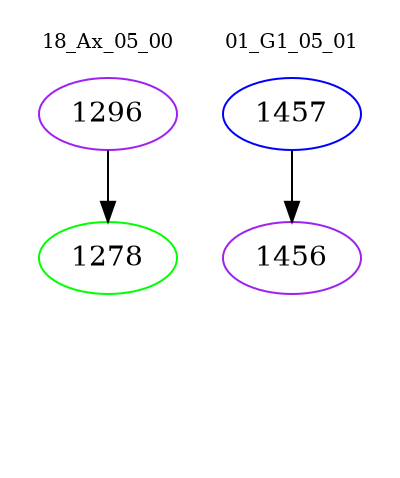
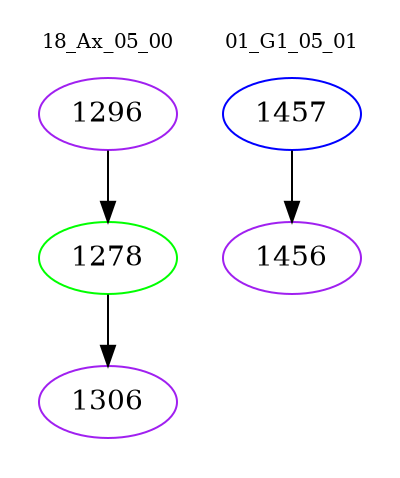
none -> (108, 402)
